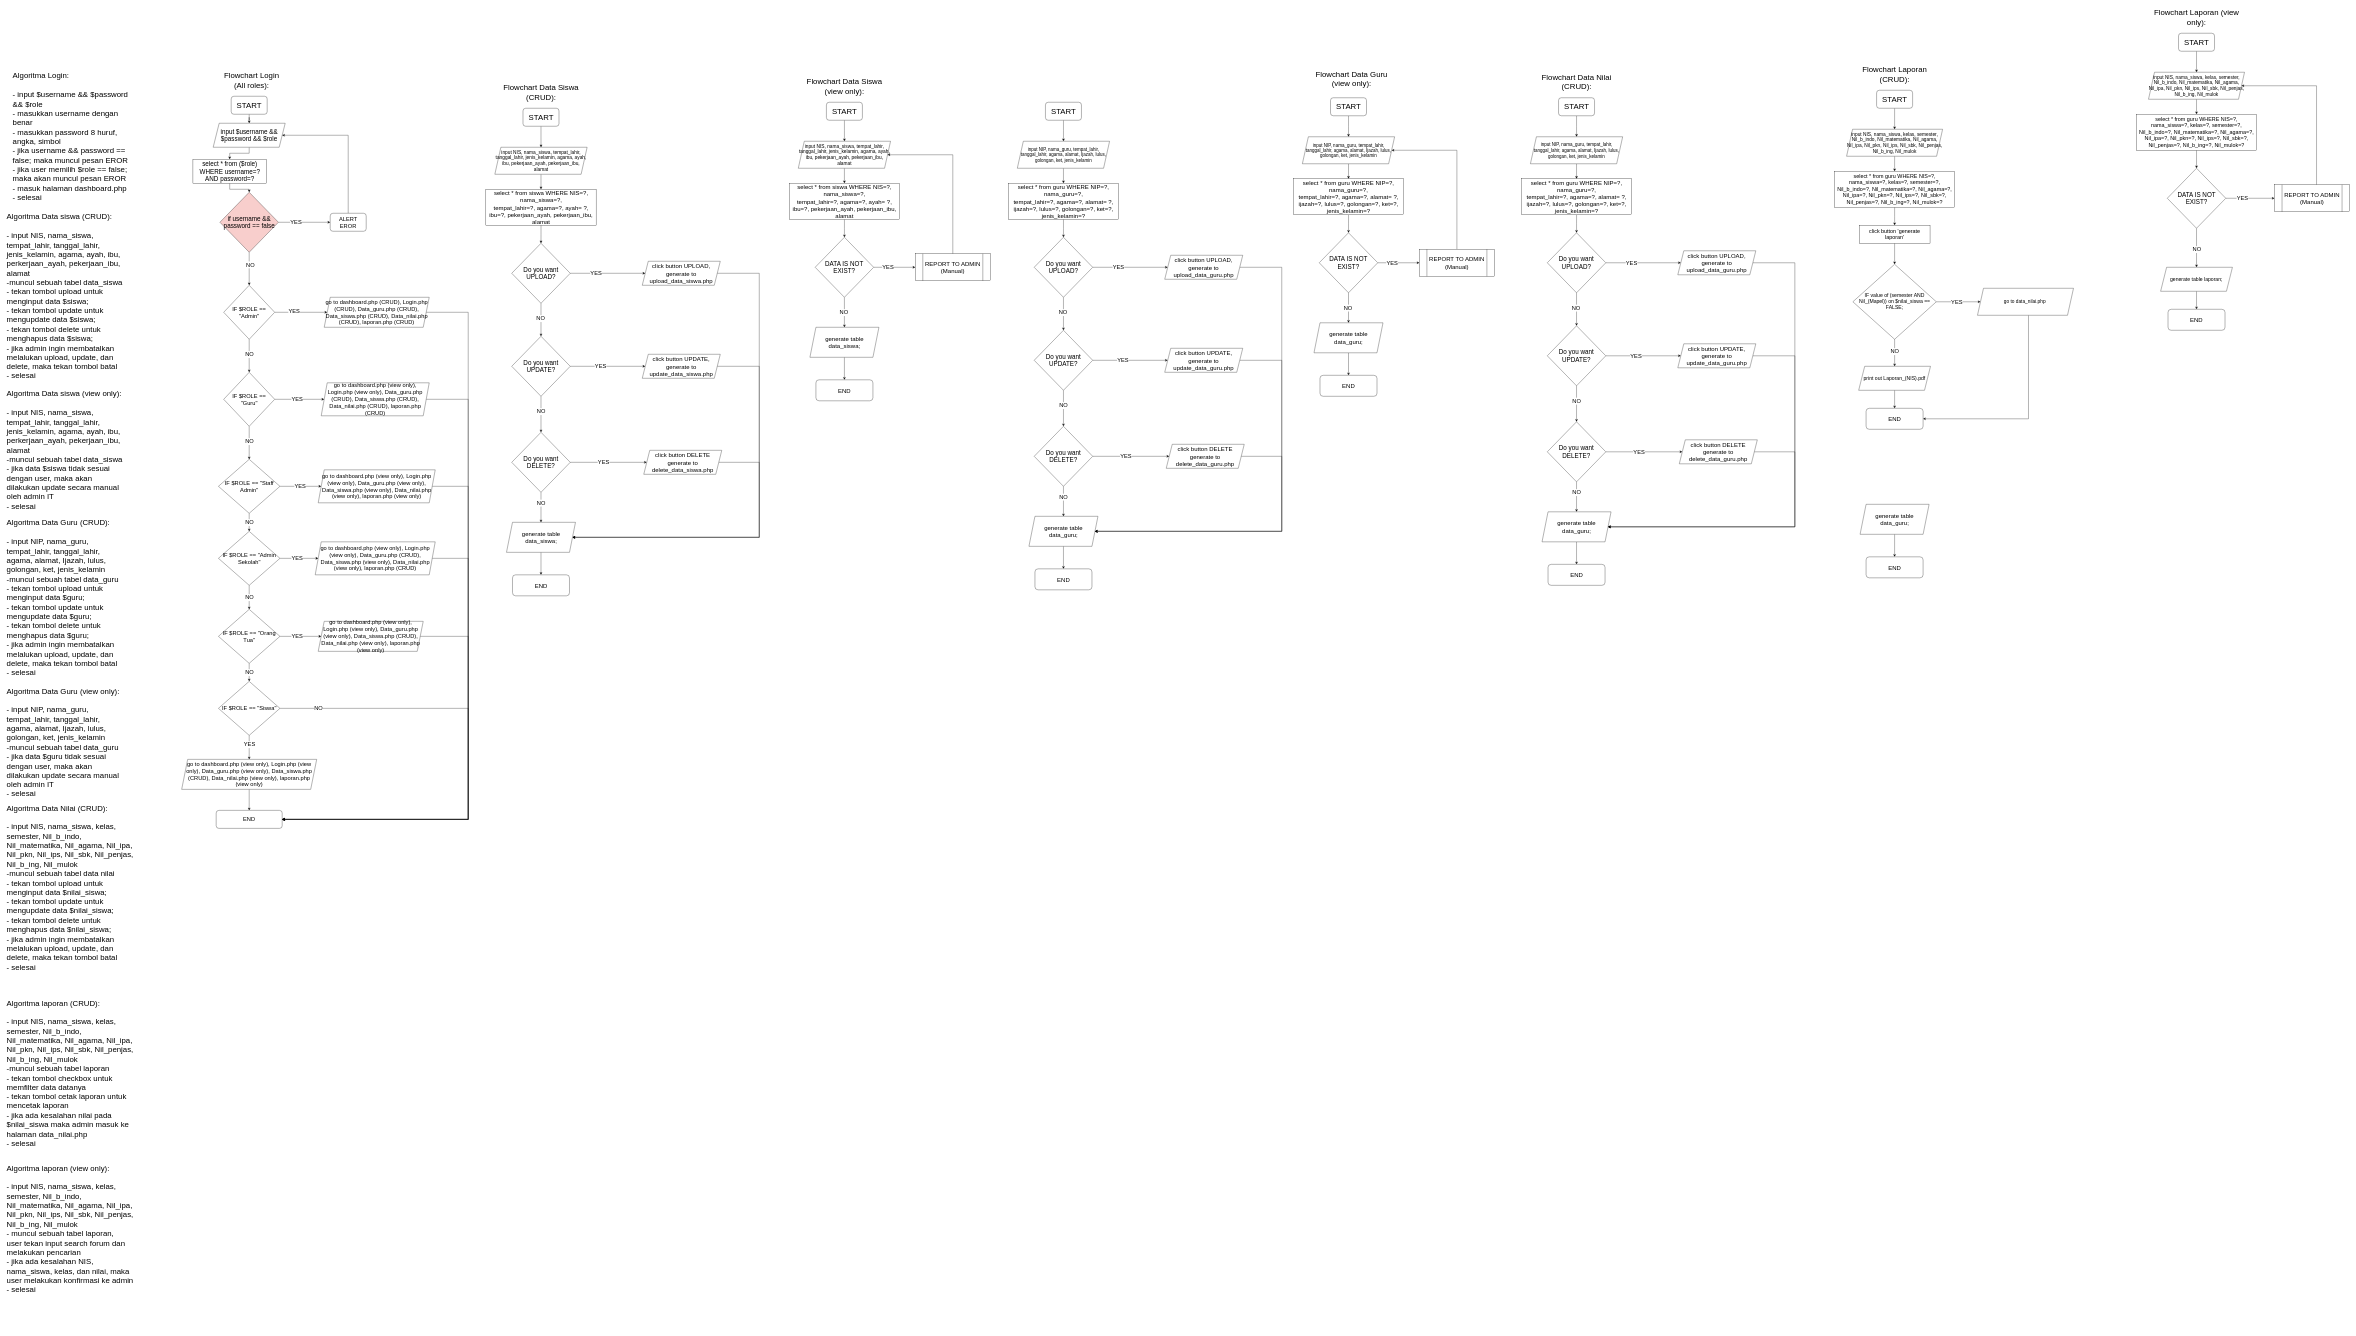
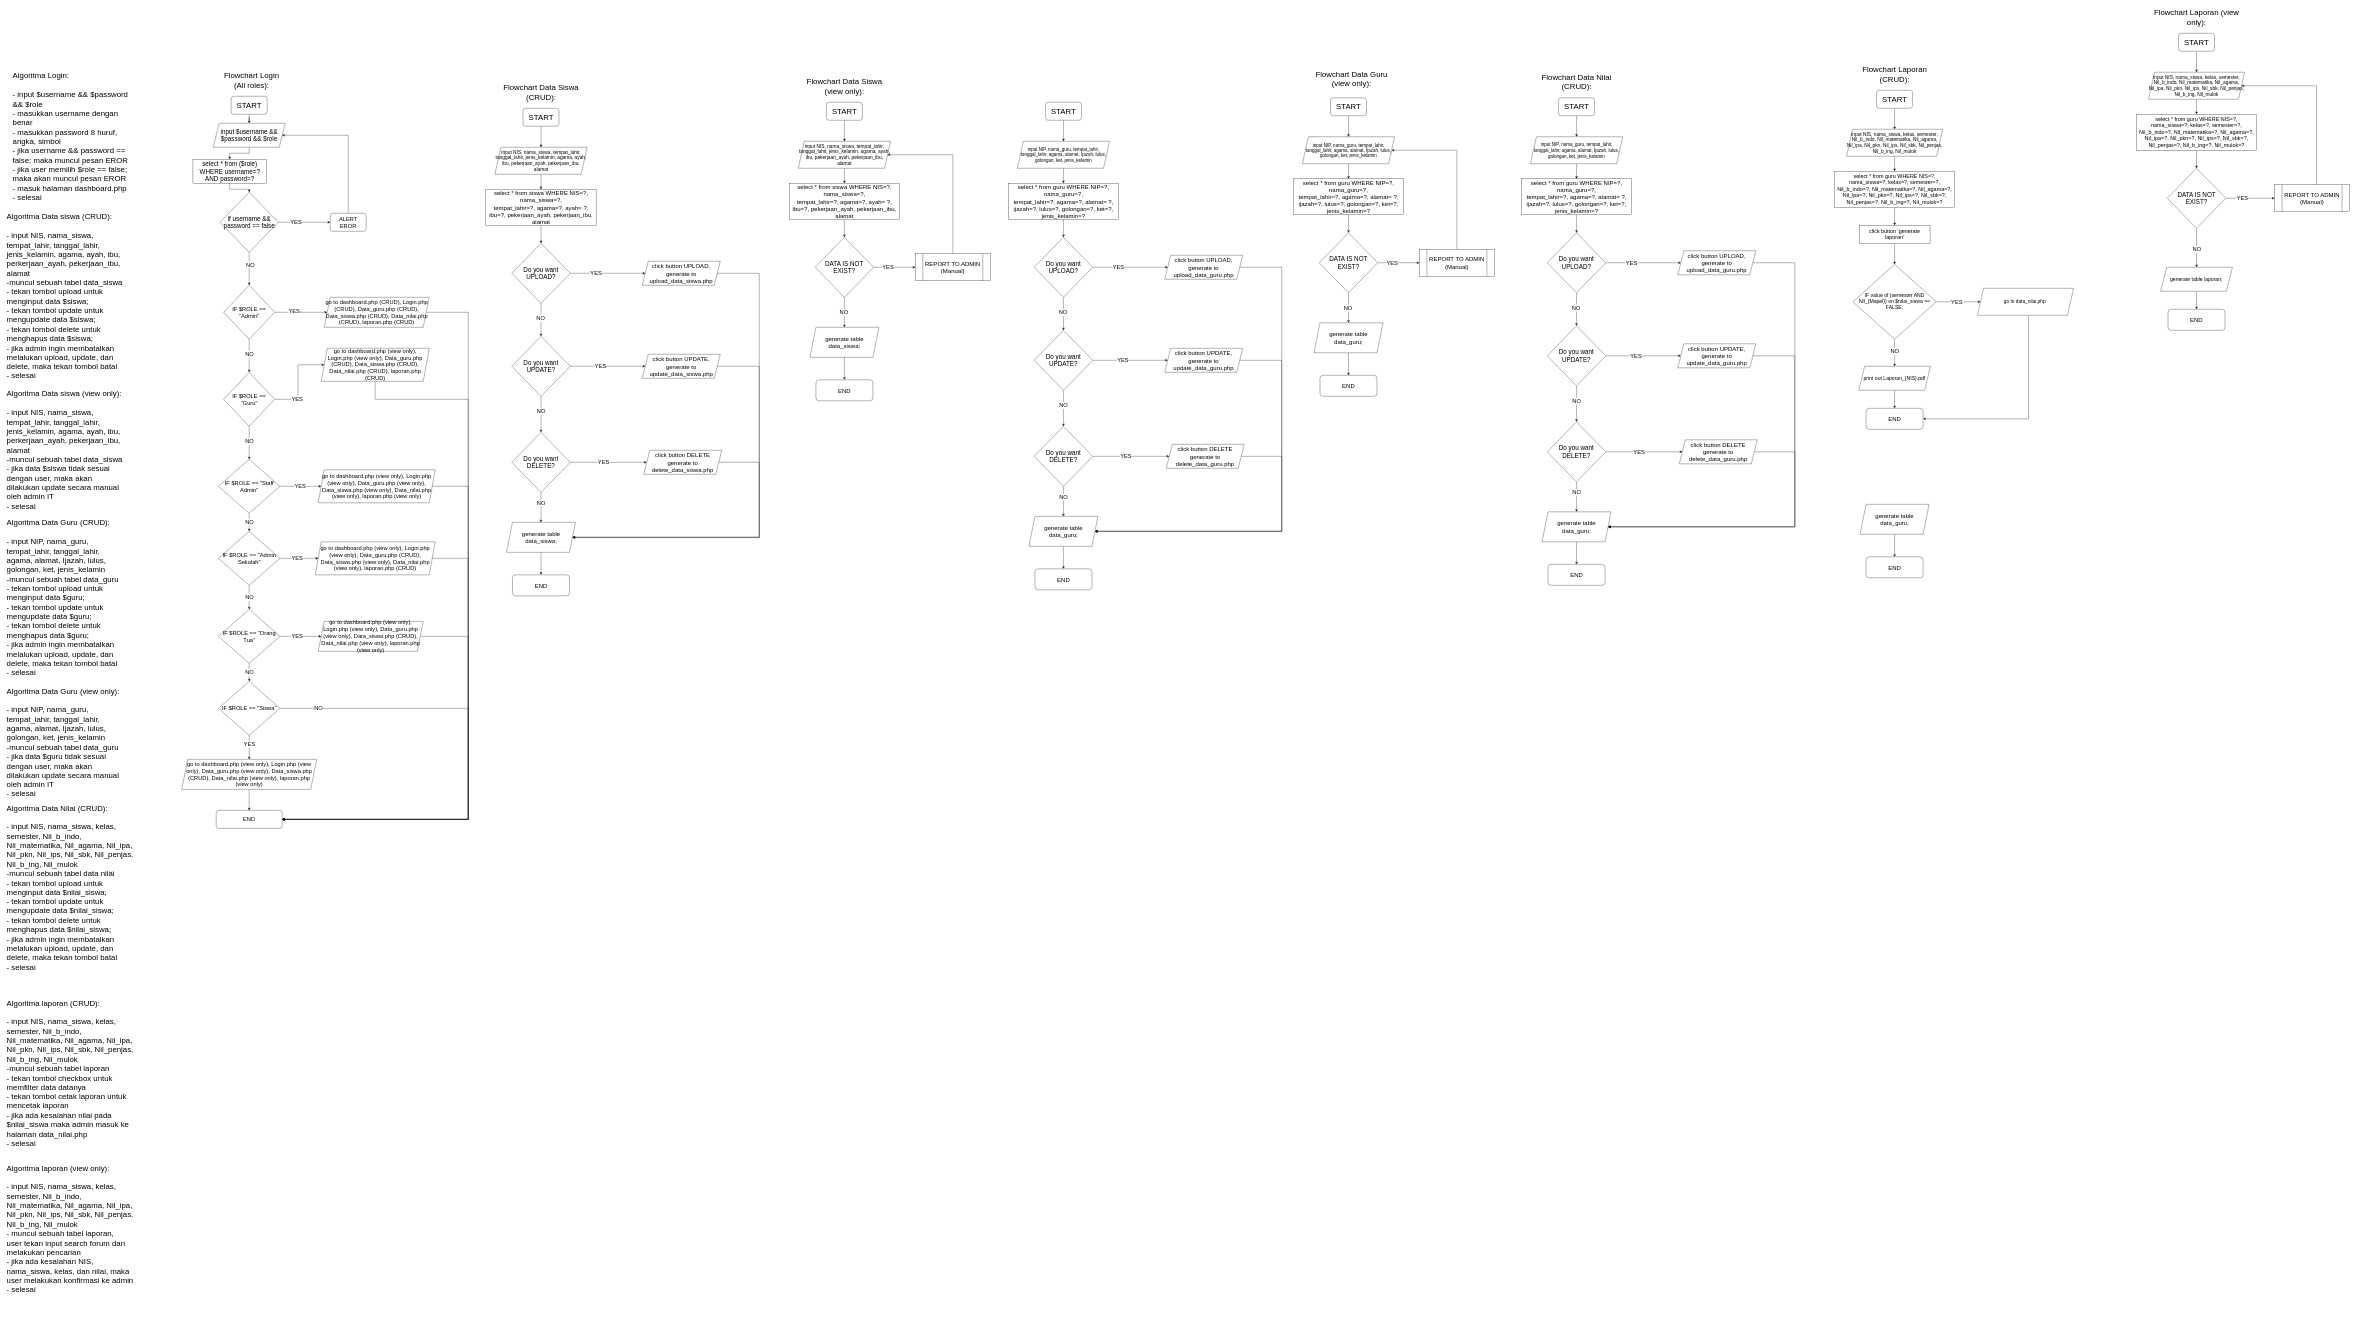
(249, 222) -> (249, 222)
(375, 399) -> (375, 365)
